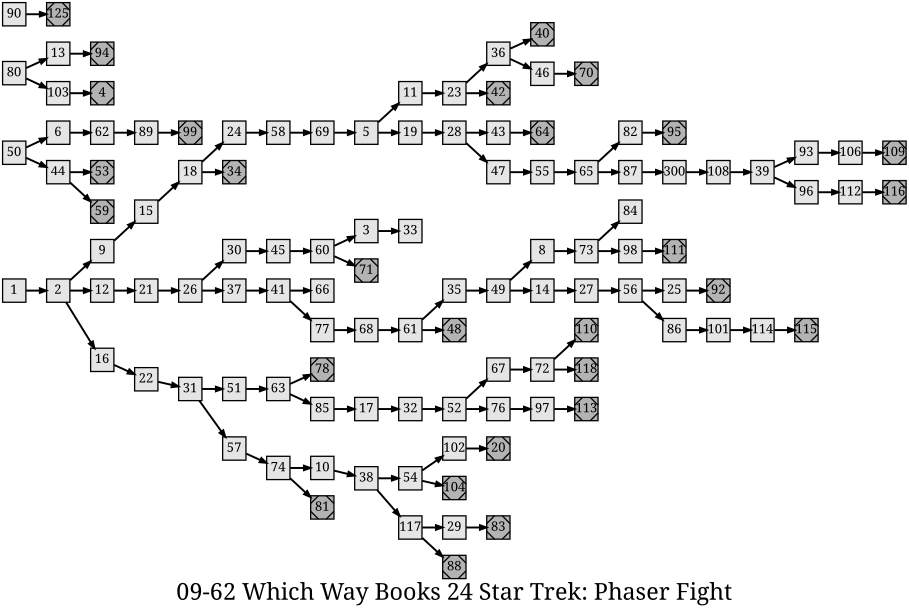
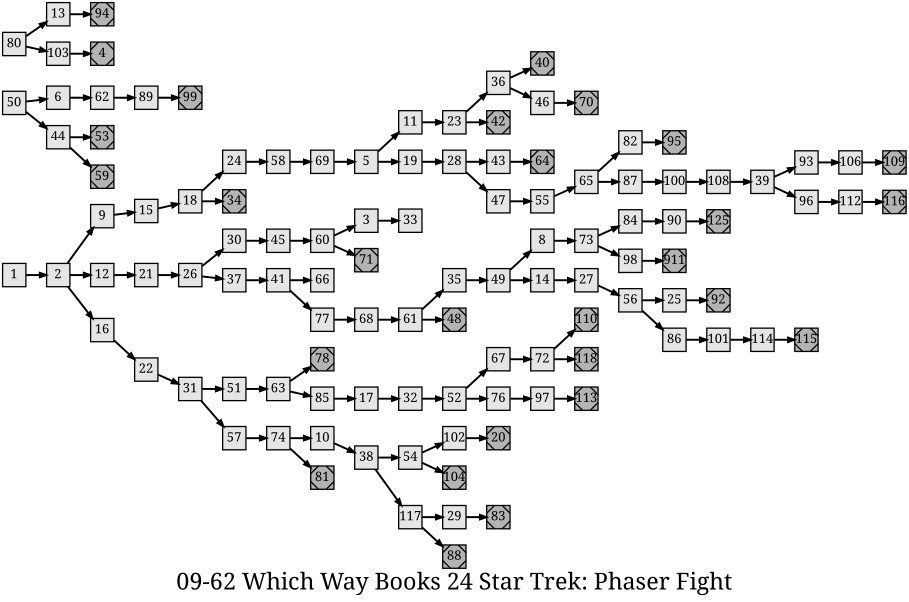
(674, 172) -> (674, 182)
none -> (649, 221)
(674, 251) -> (674, 261)
